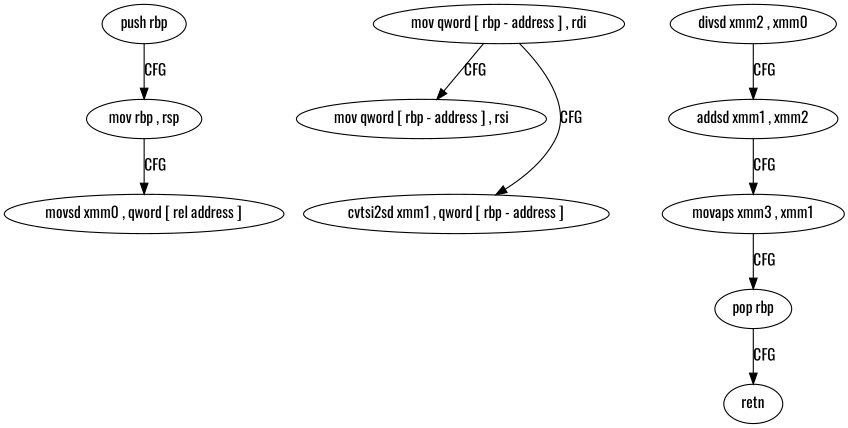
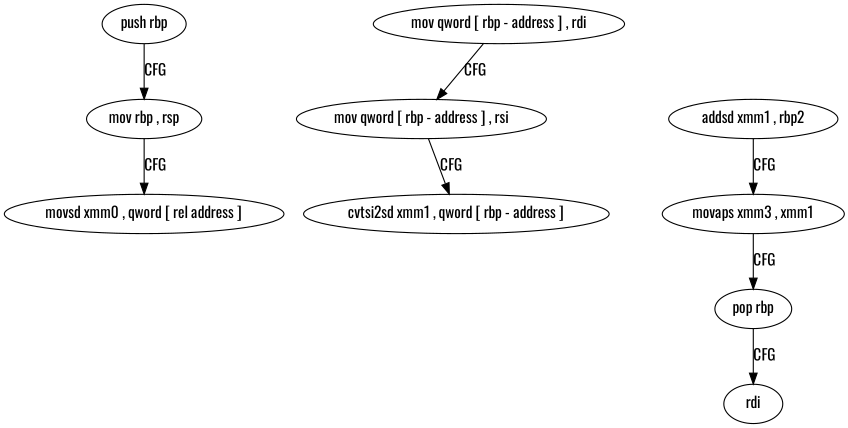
(753, 24) -> none
(753, 119) -> (753, 119)
(560, 121) -> (437, 161)
(753, 404) -> (753, 404)
